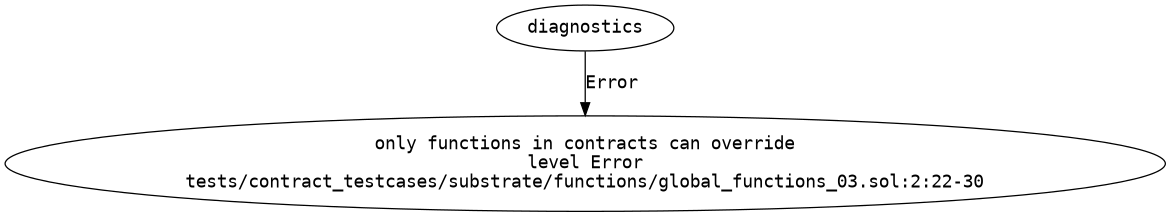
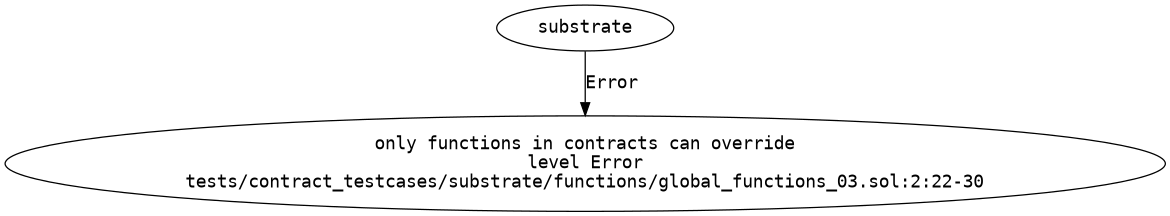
(585, 28) -> (585, 28)
